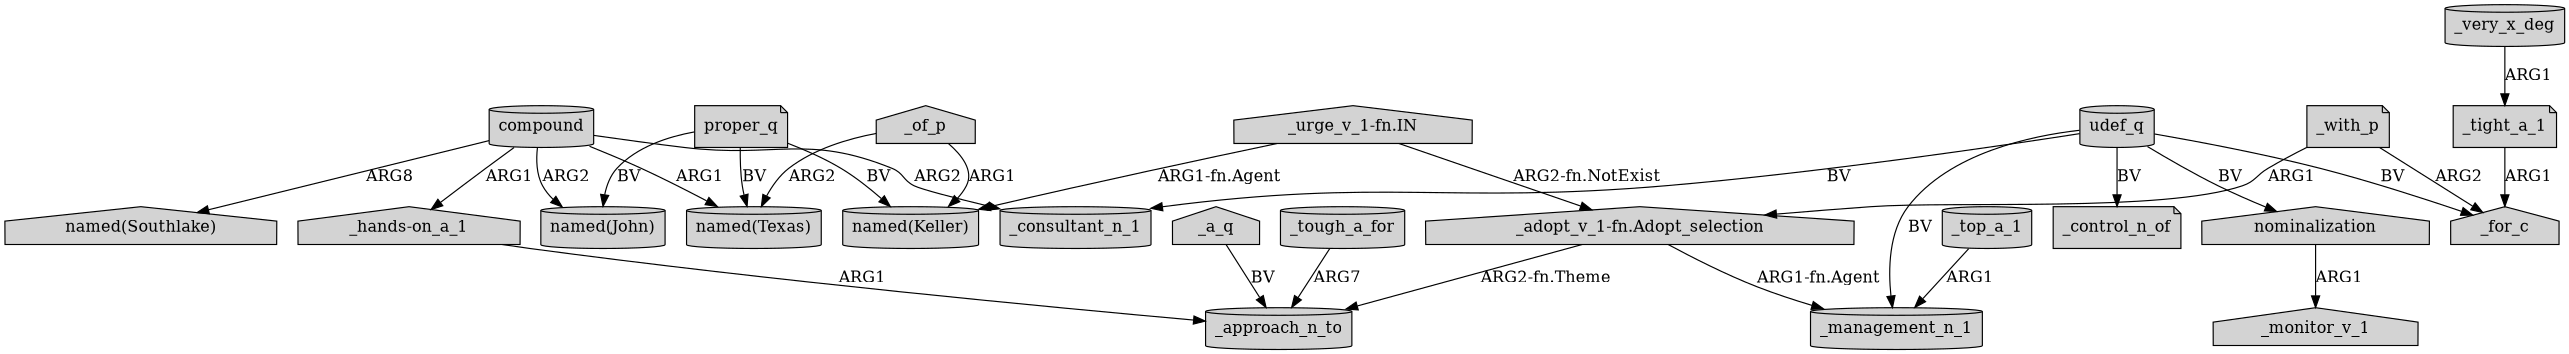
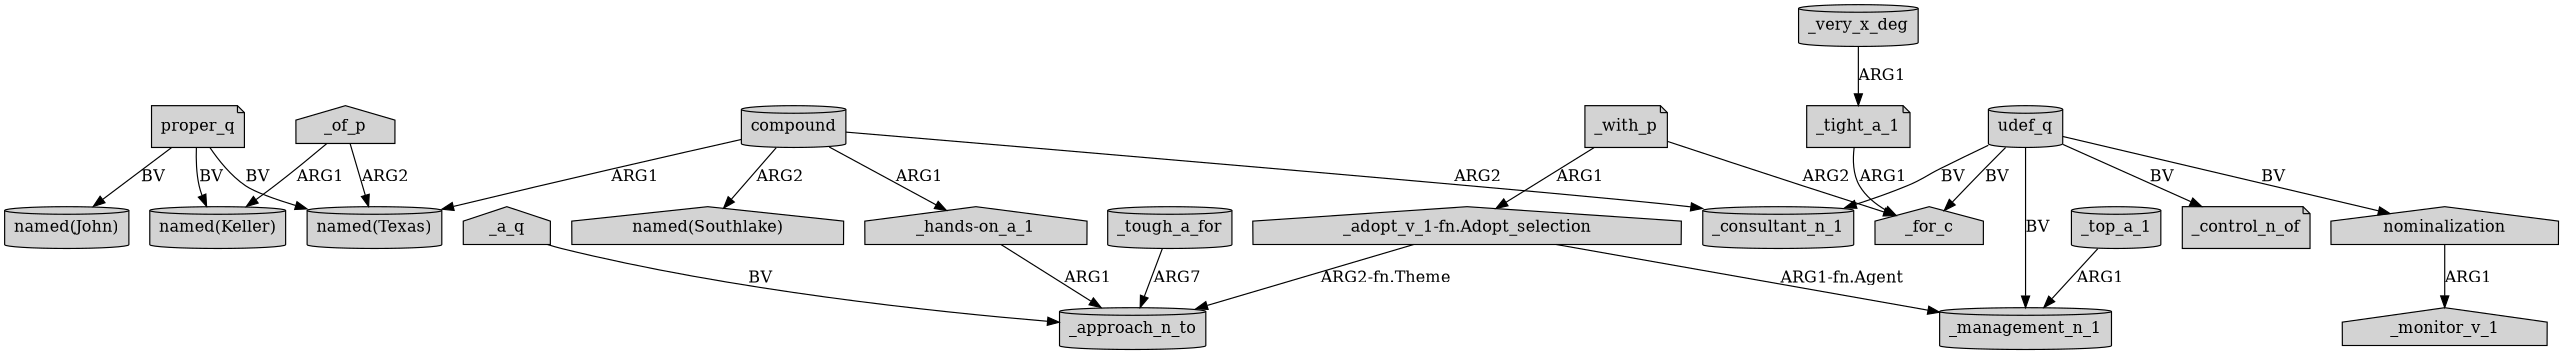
(1353, 127) -> none
(539, 176) -> none
(390, 177) -> (780, 177)
